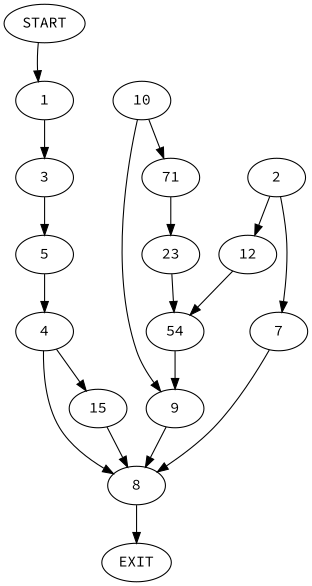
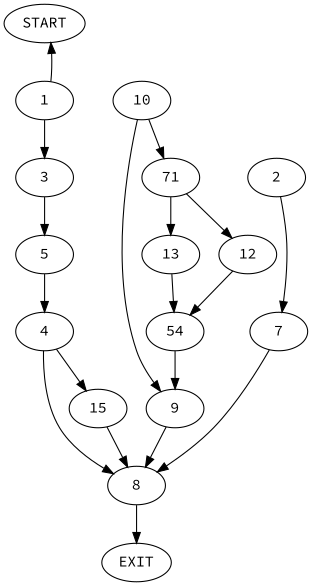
(37, 57) -> (52, 68)
(264, 211) -> (205, 212)
(171, 255) -> (171, 255)
